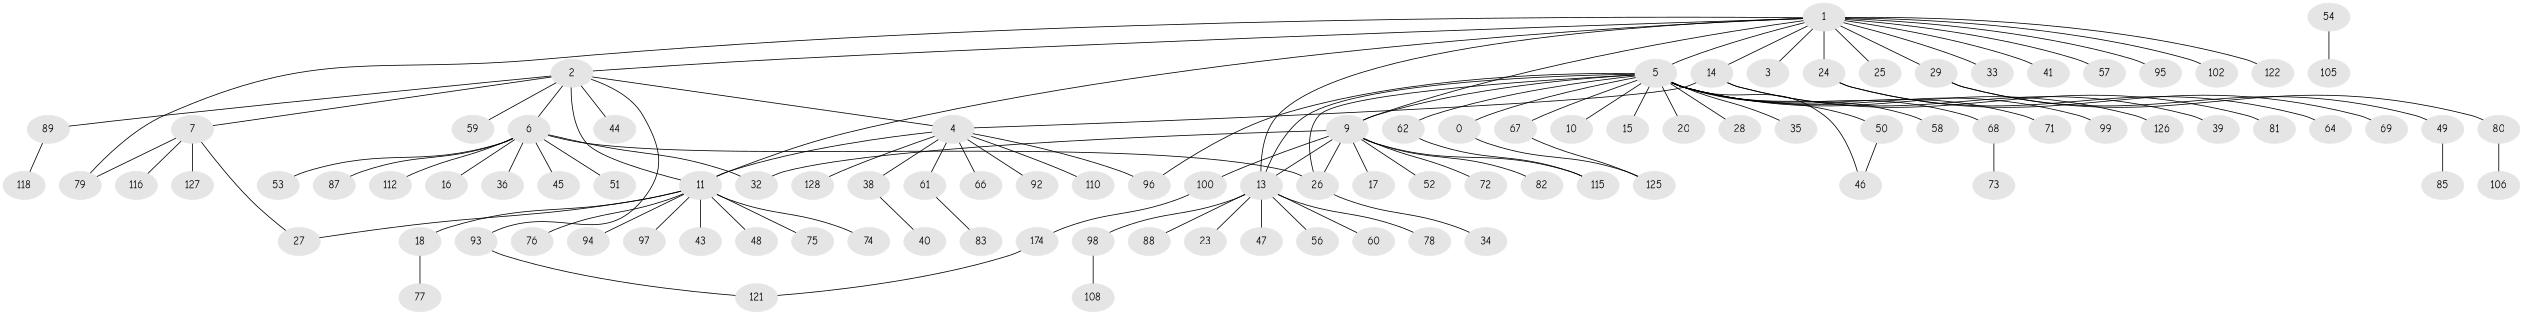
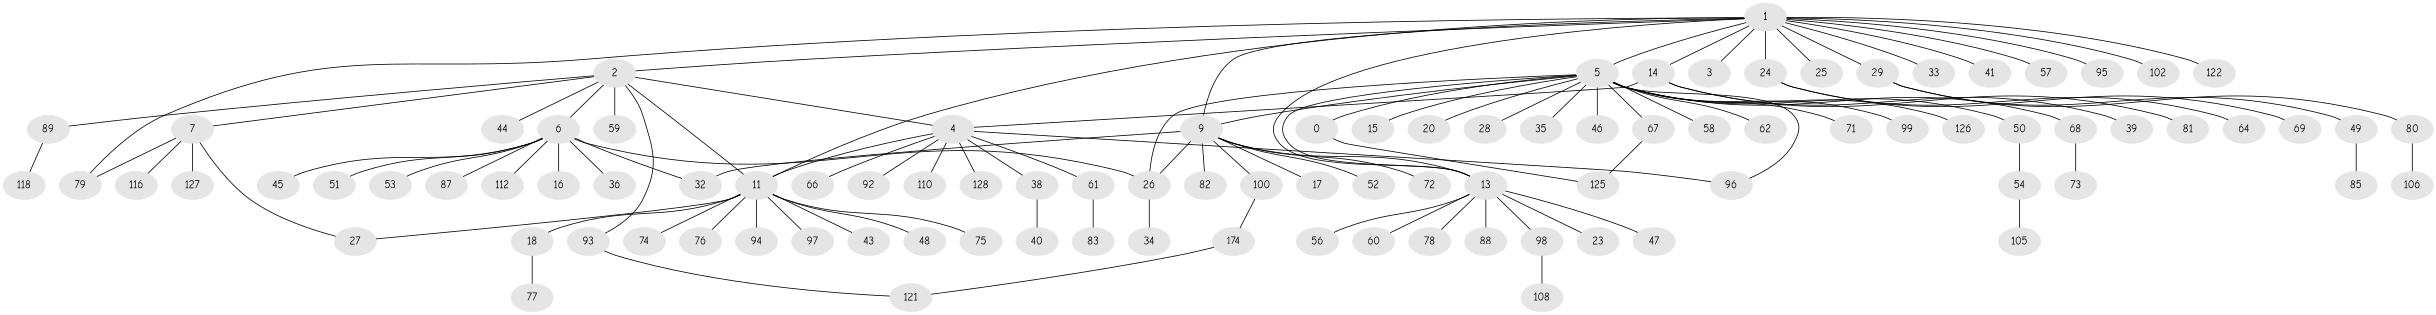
(1572, 129) -> none
(1871, 157) -> (2020, 157)
(1598, 185) -> none
